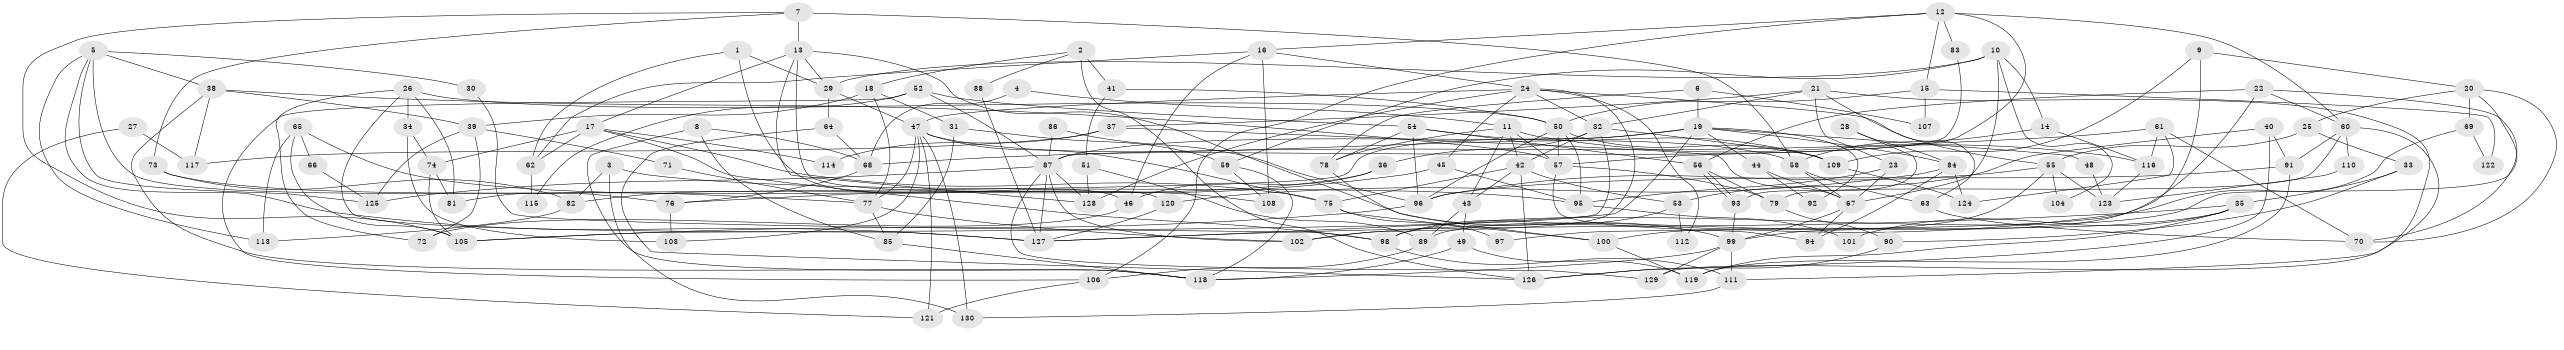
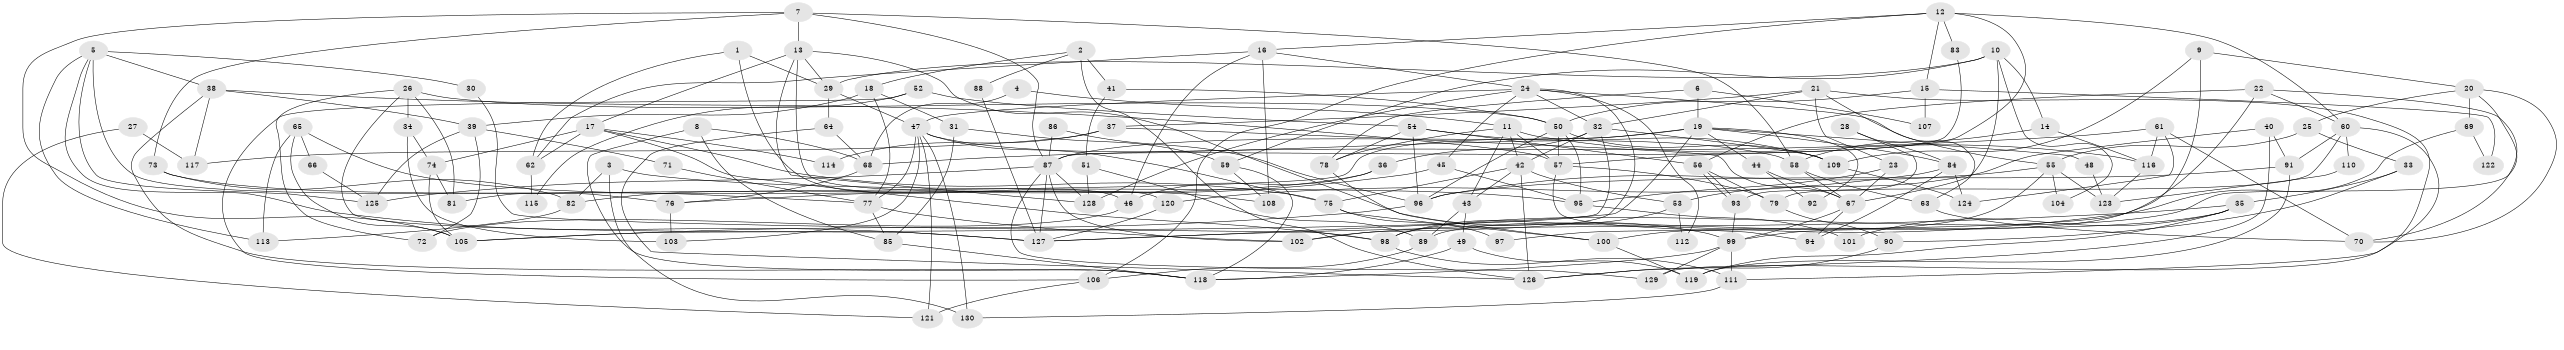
(985, 125) -> (967, 45)
